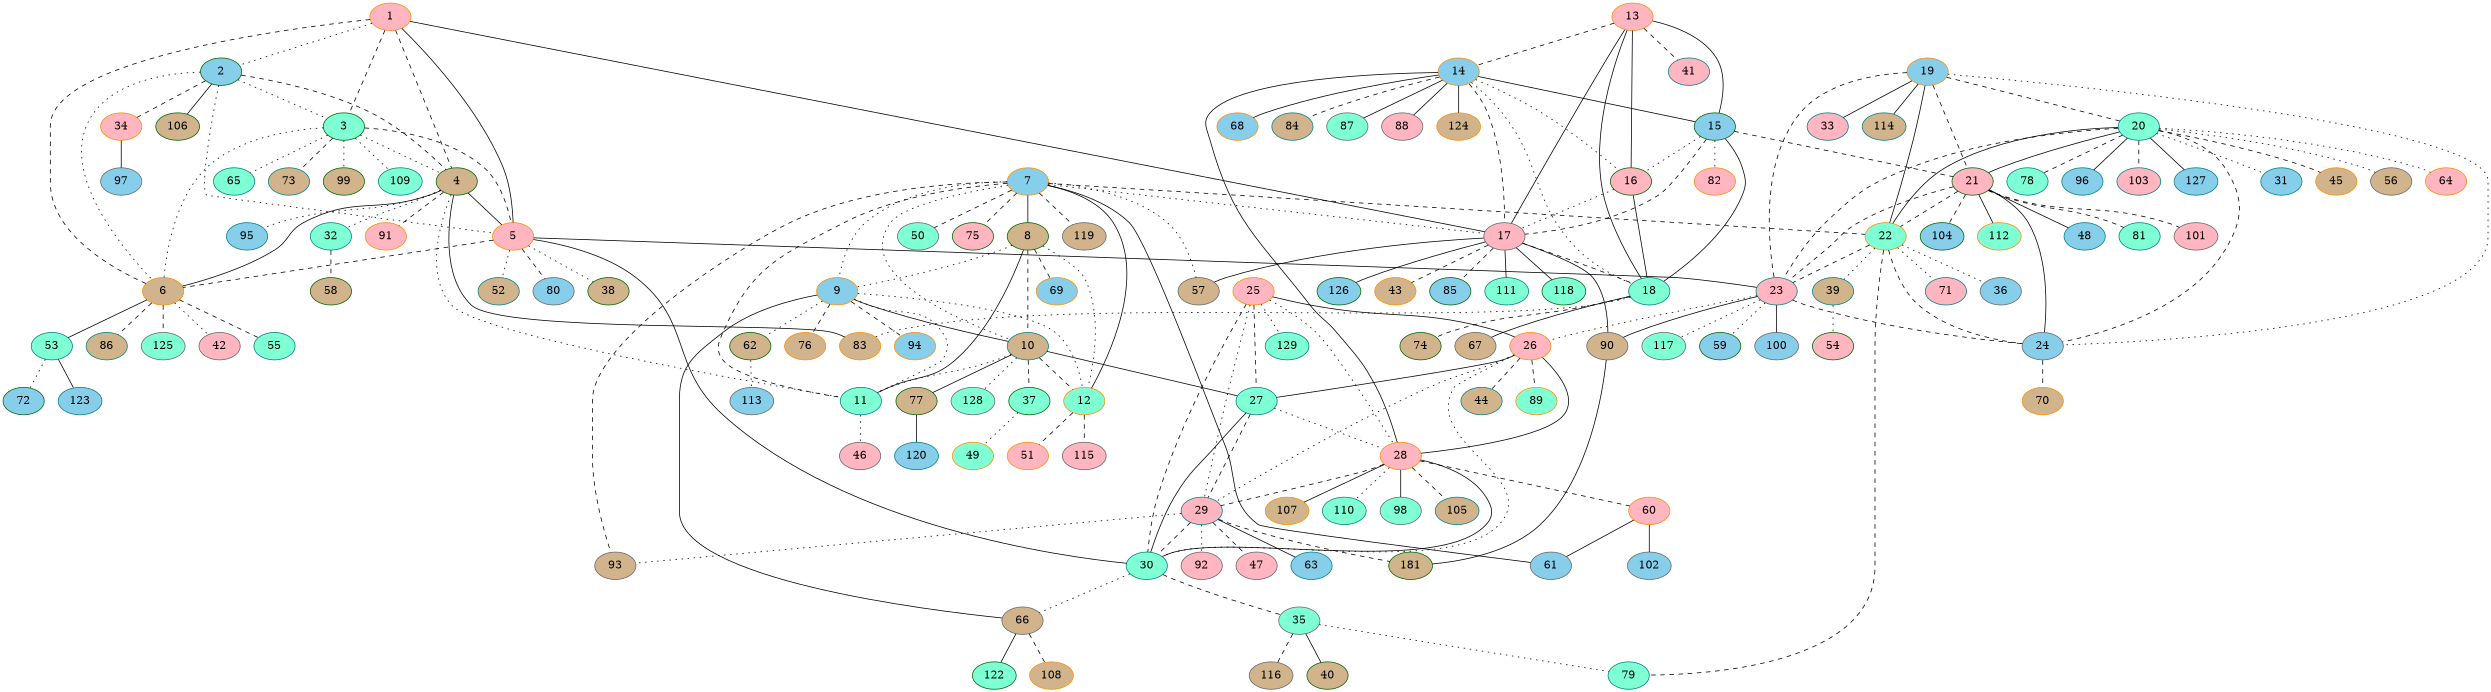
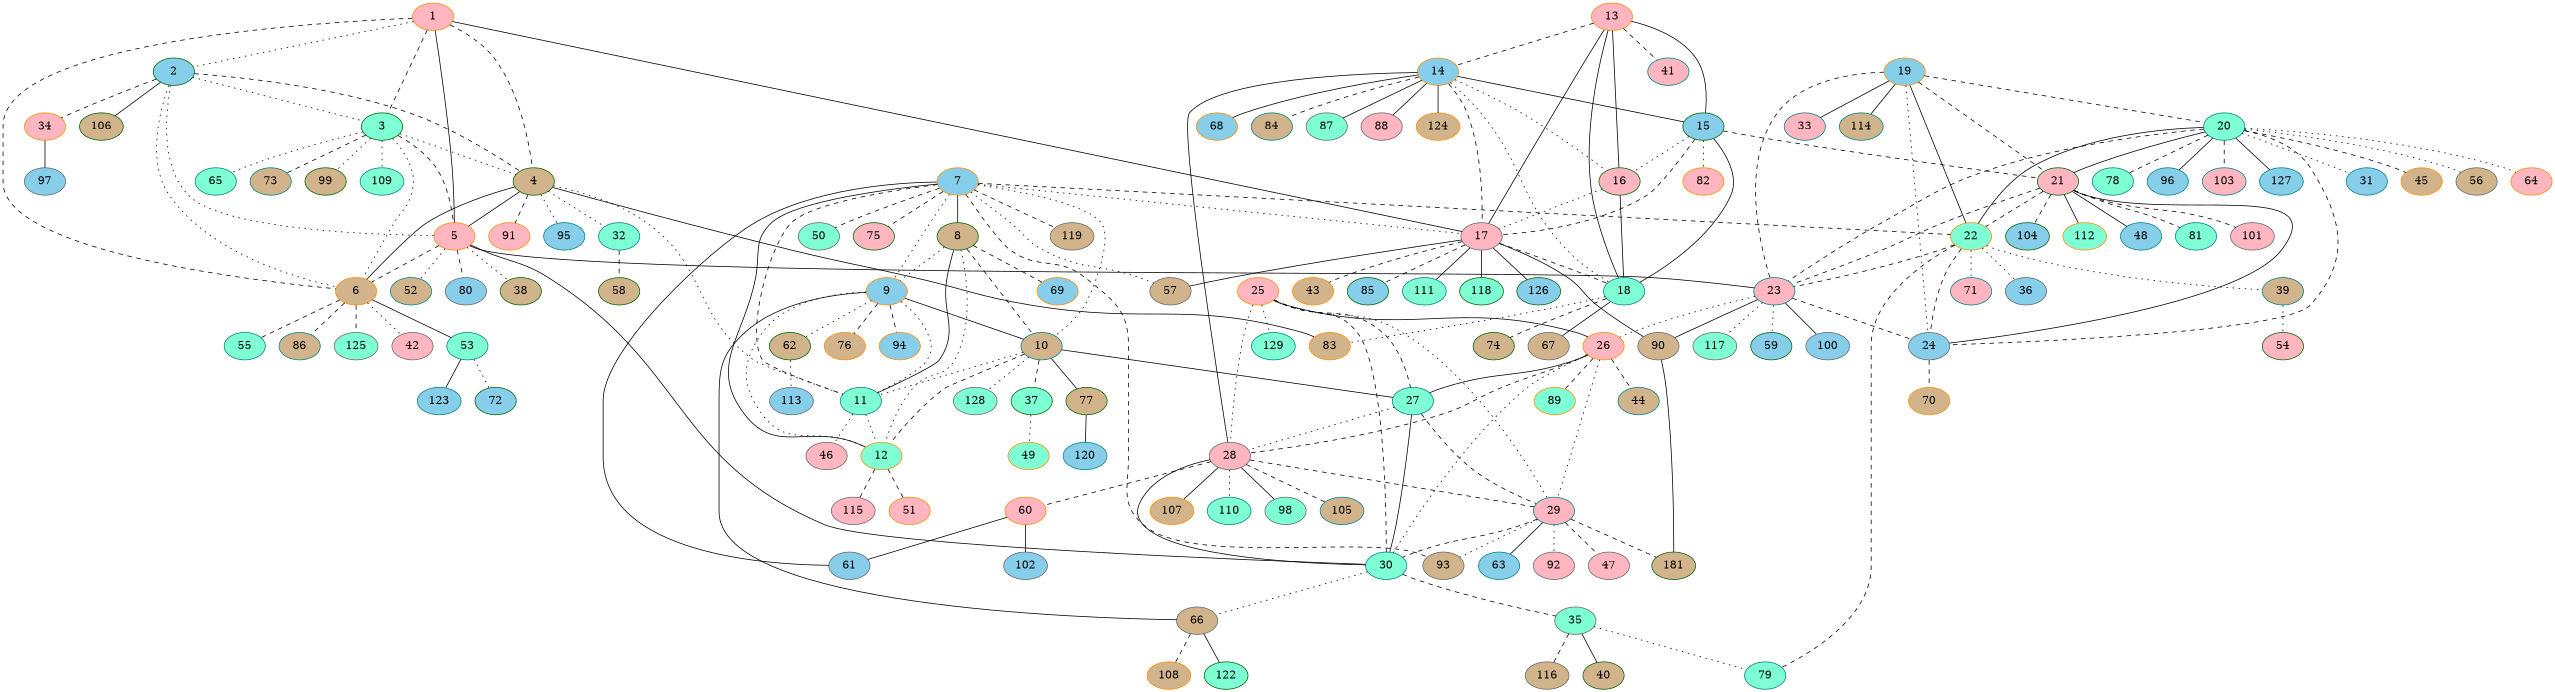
none -> (871, 428)
(1527, 434) -> (1432, 417)
(1401, 456) -> (1230, 456)
